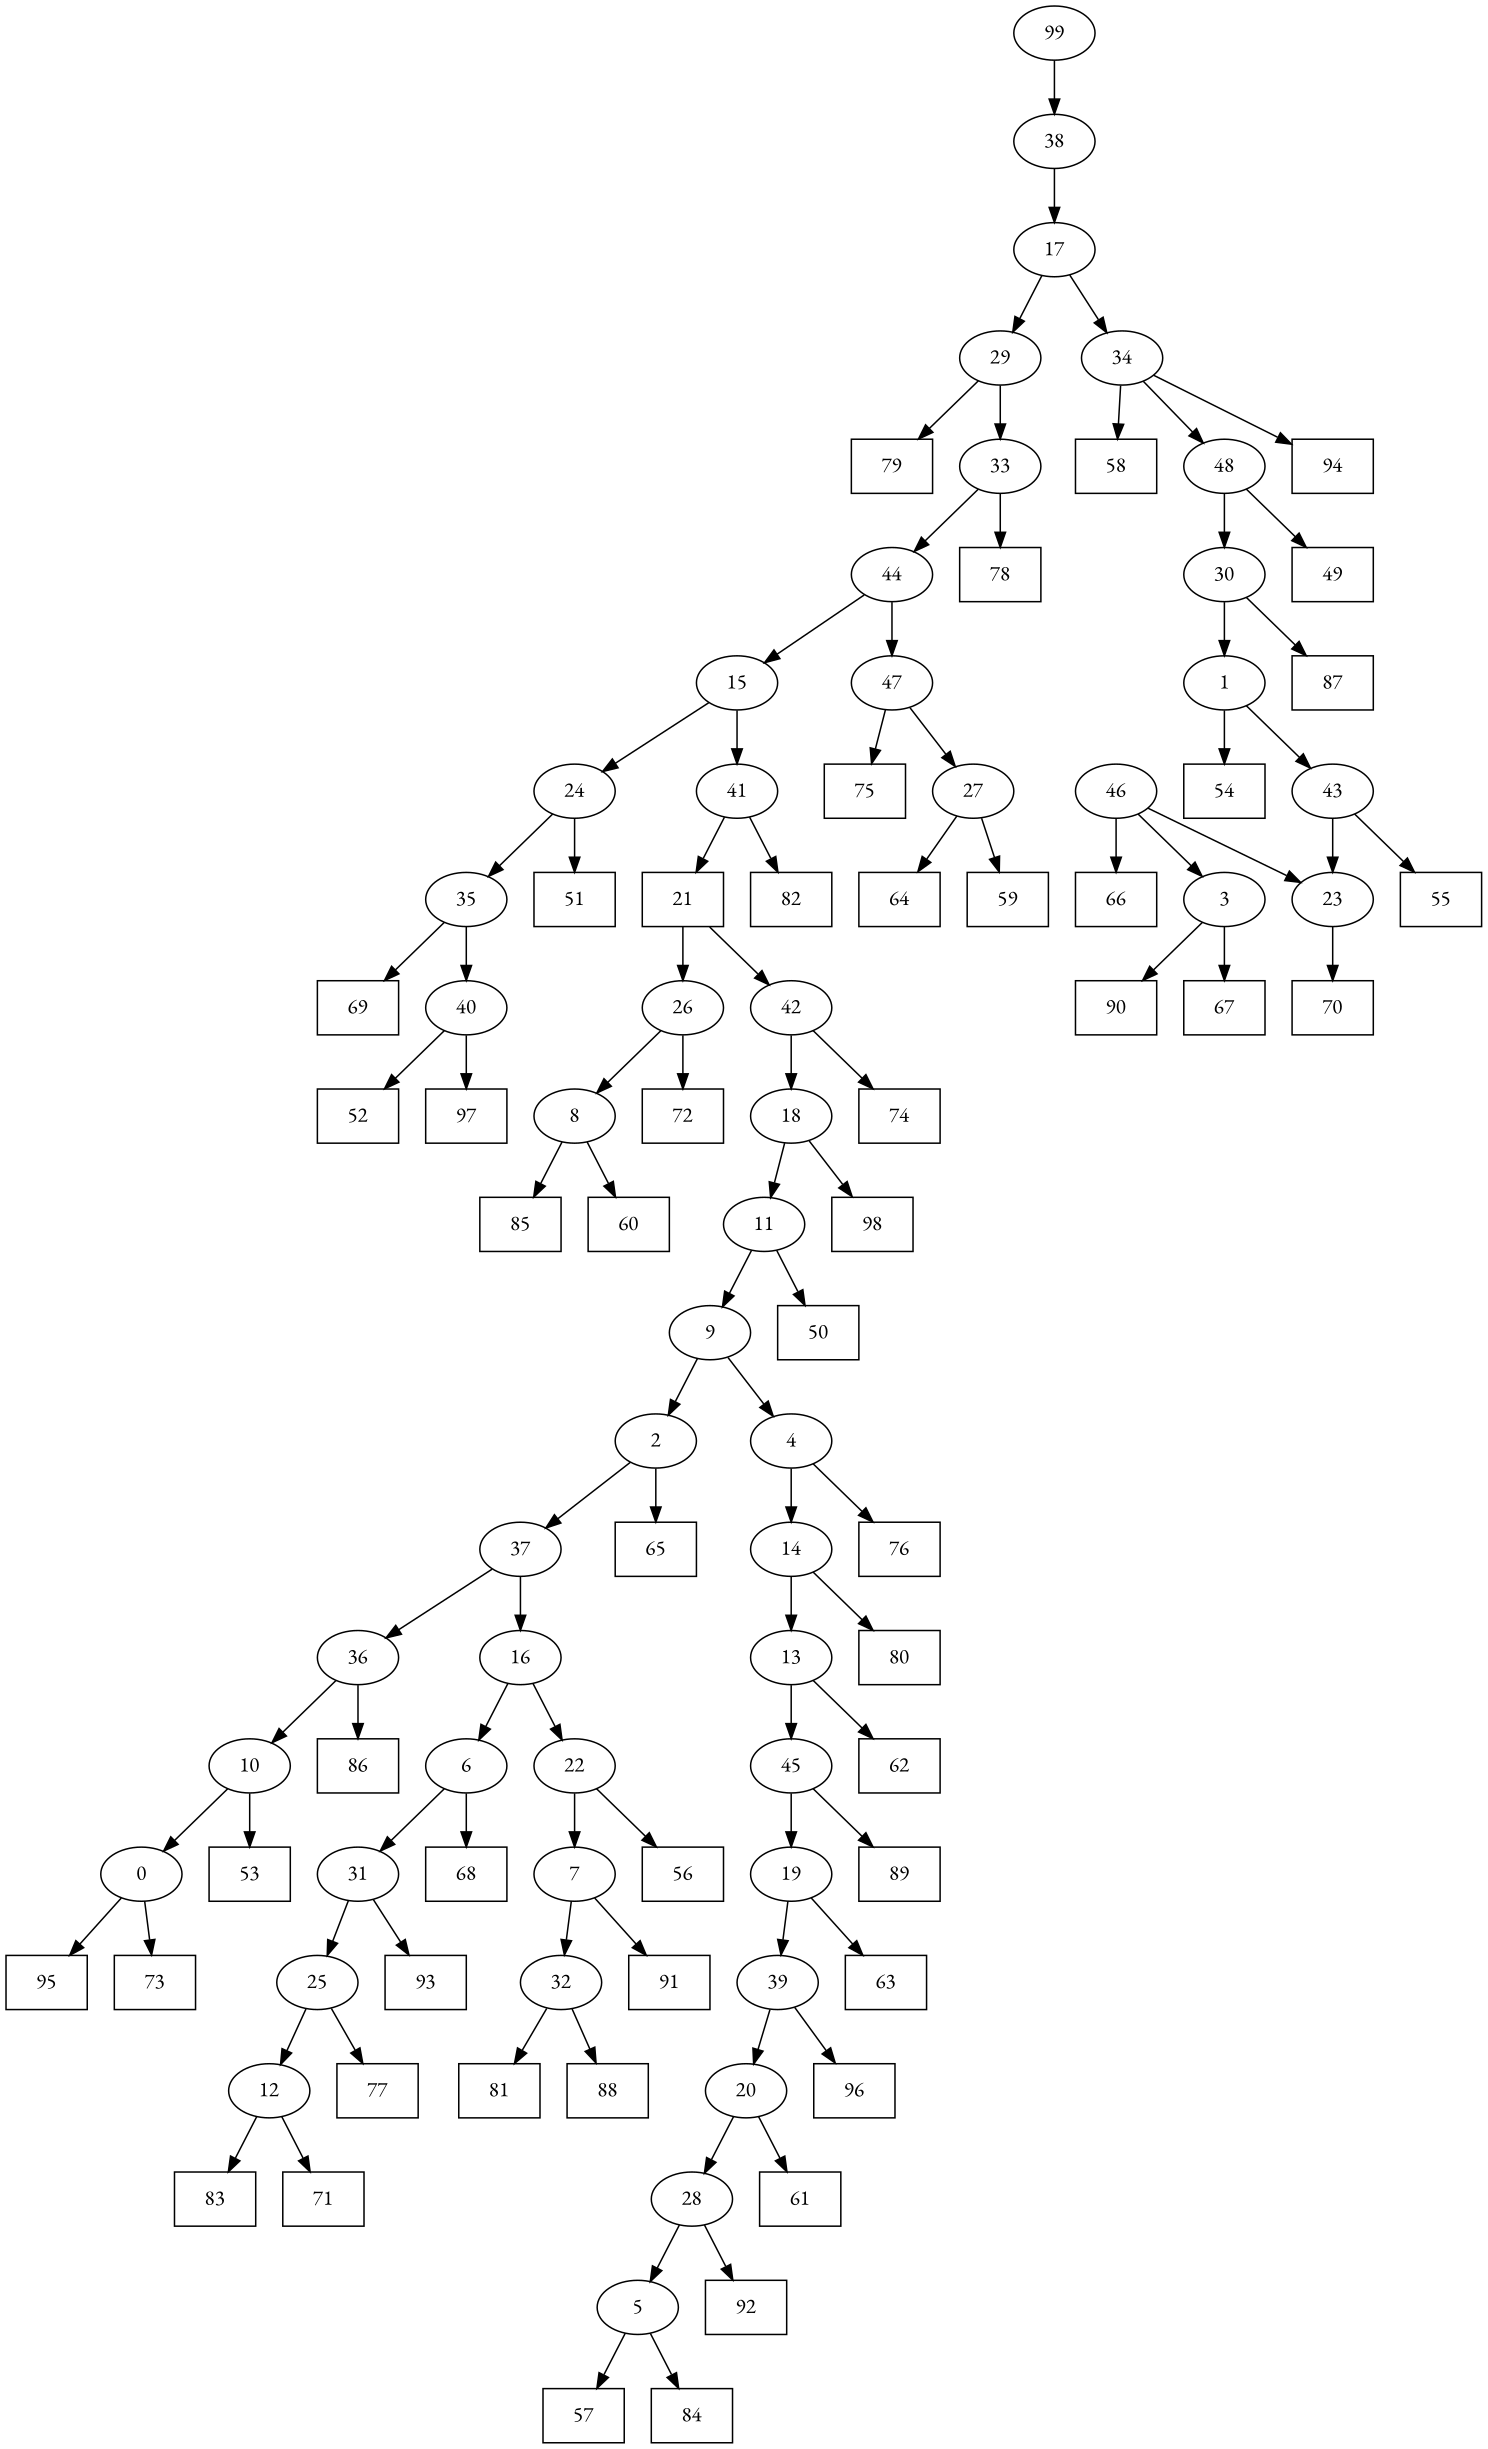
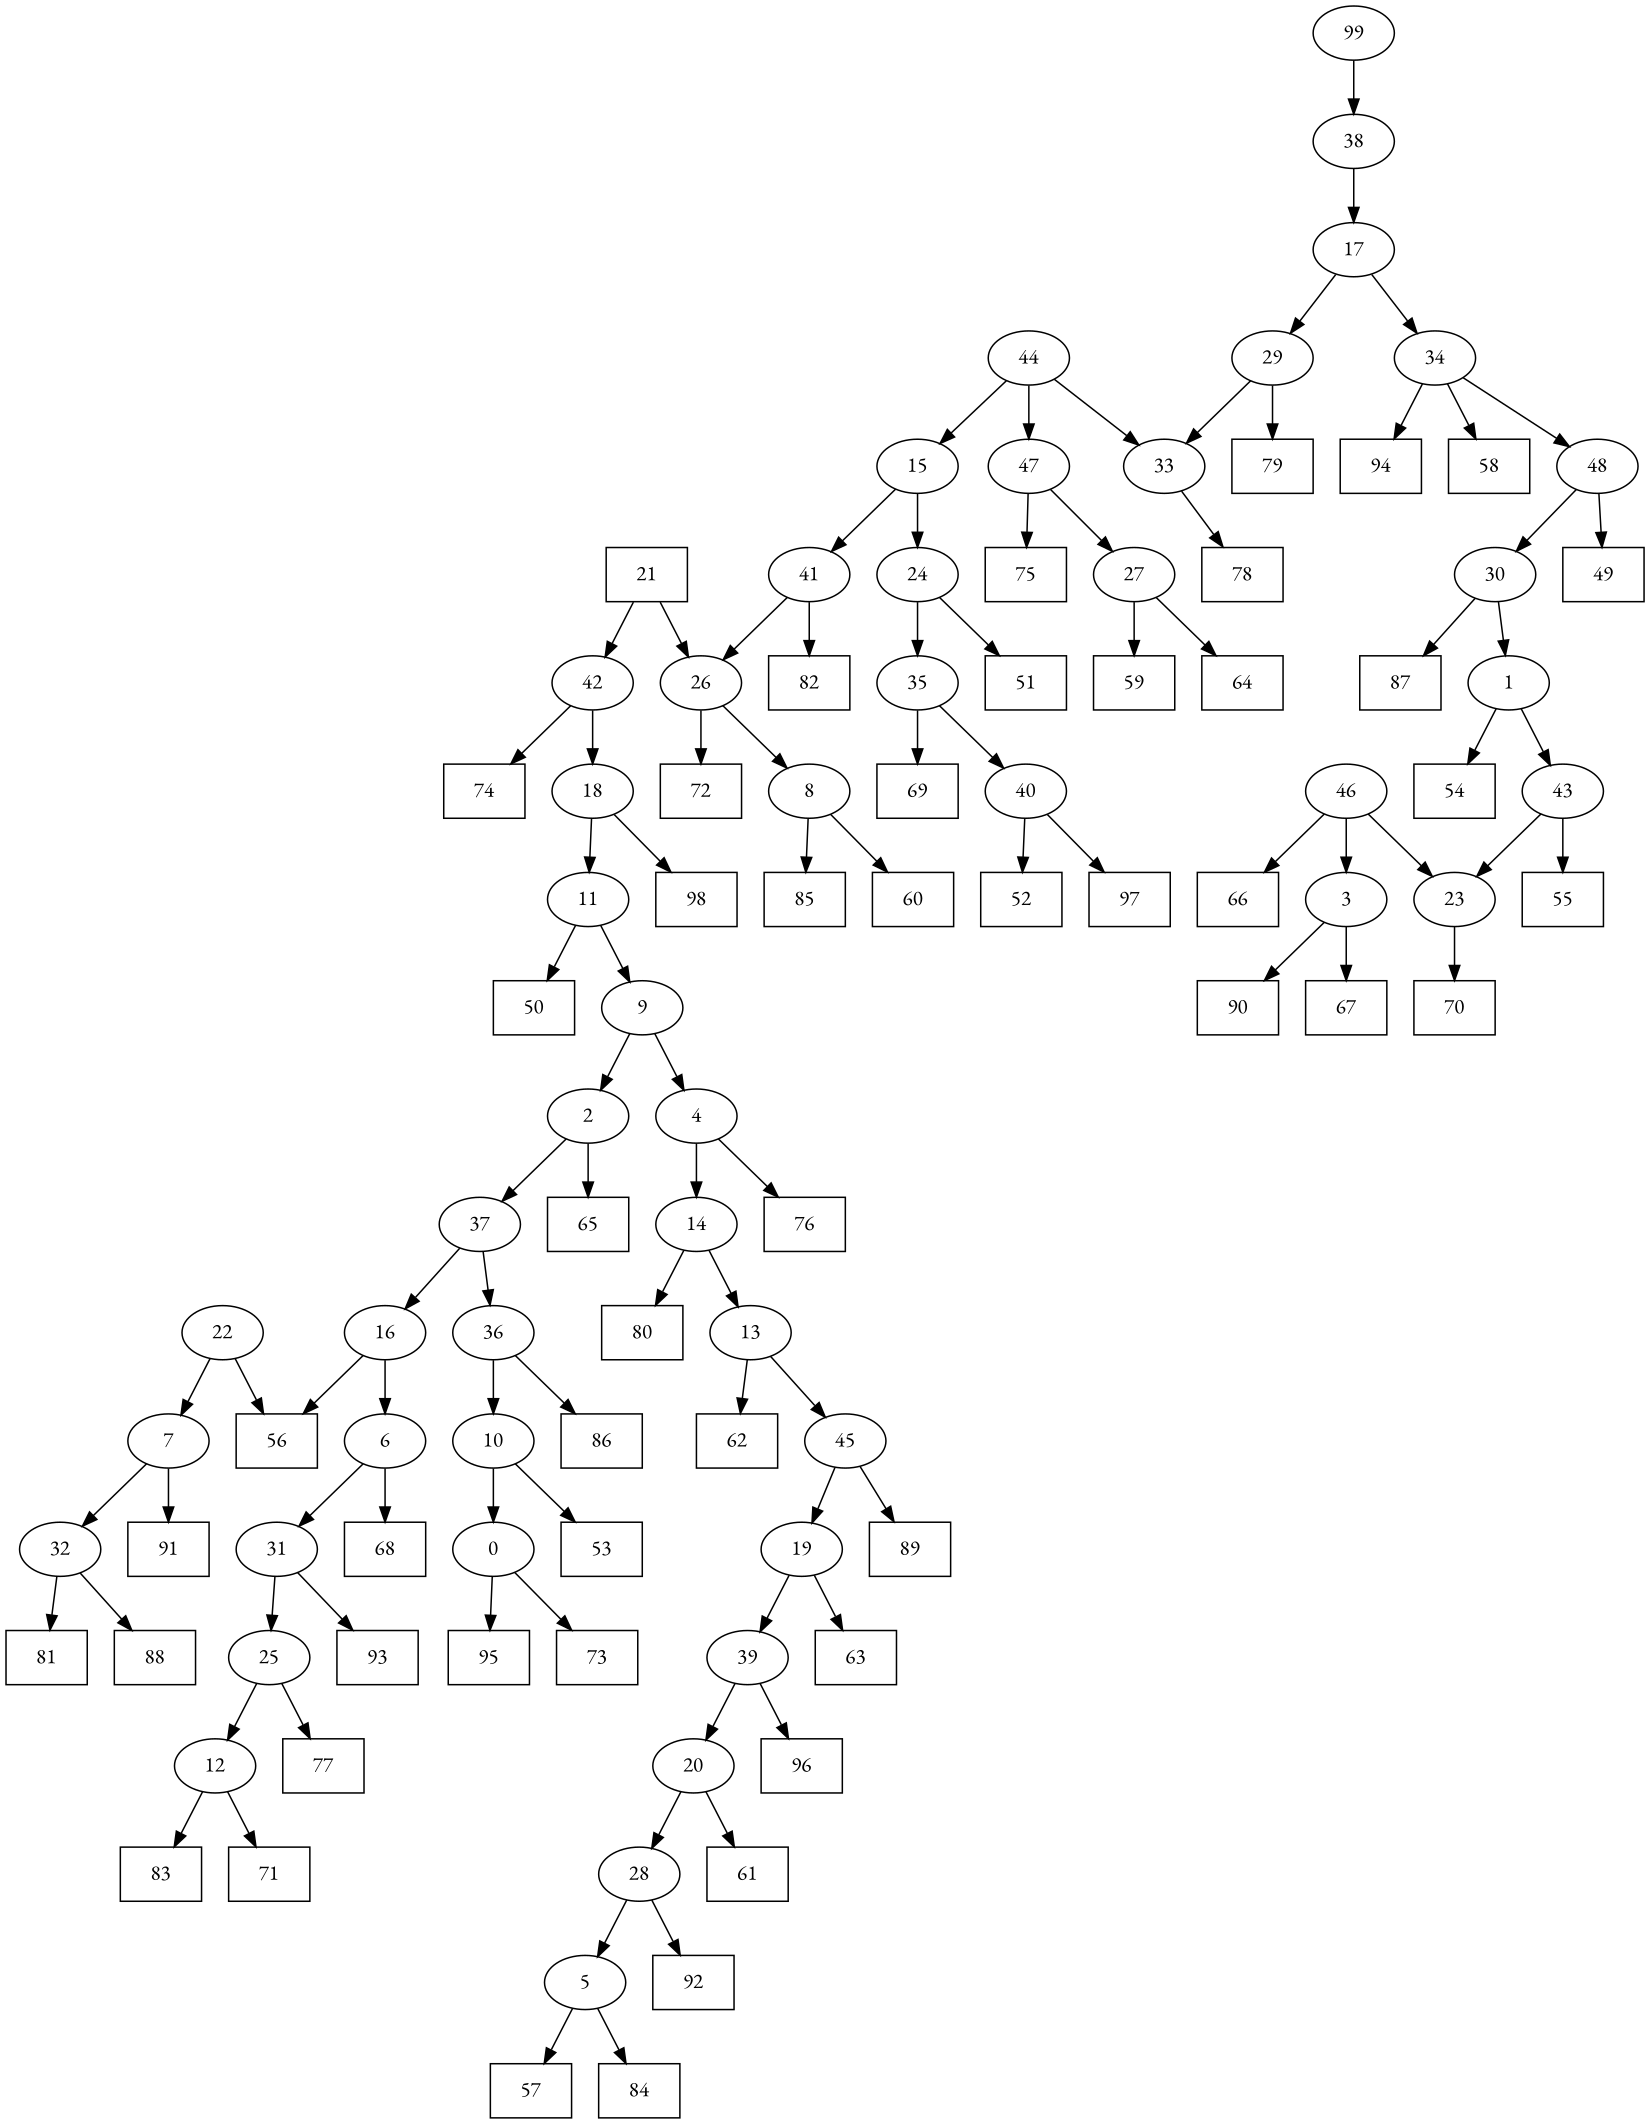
(952, 515) -> (1091, 407)
(714, 838) -> (761, 623)
(544, 1705) -> (339, 1379)
